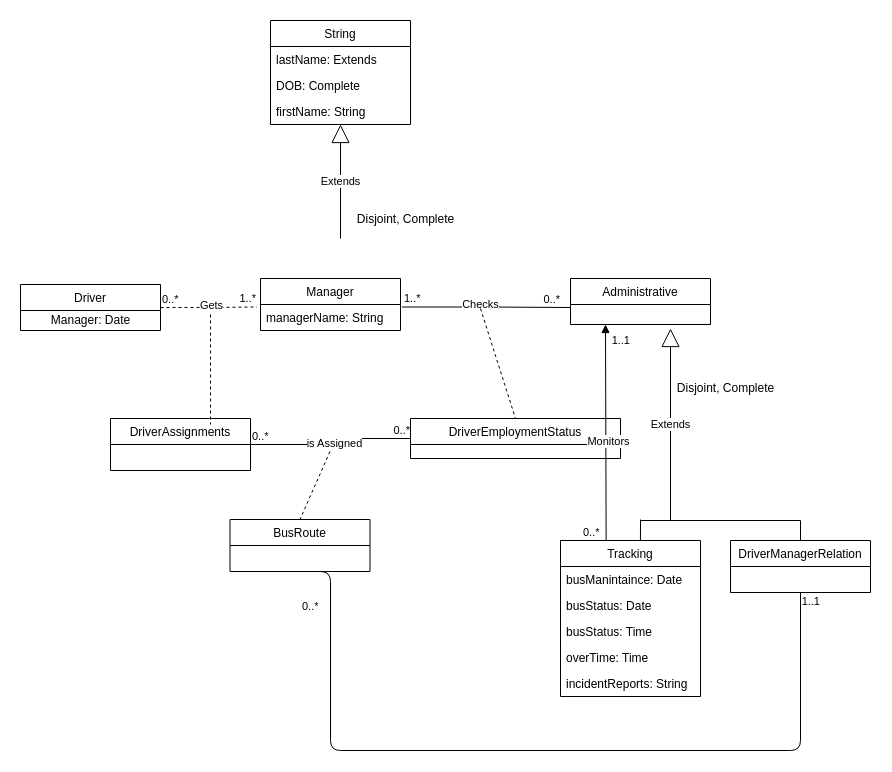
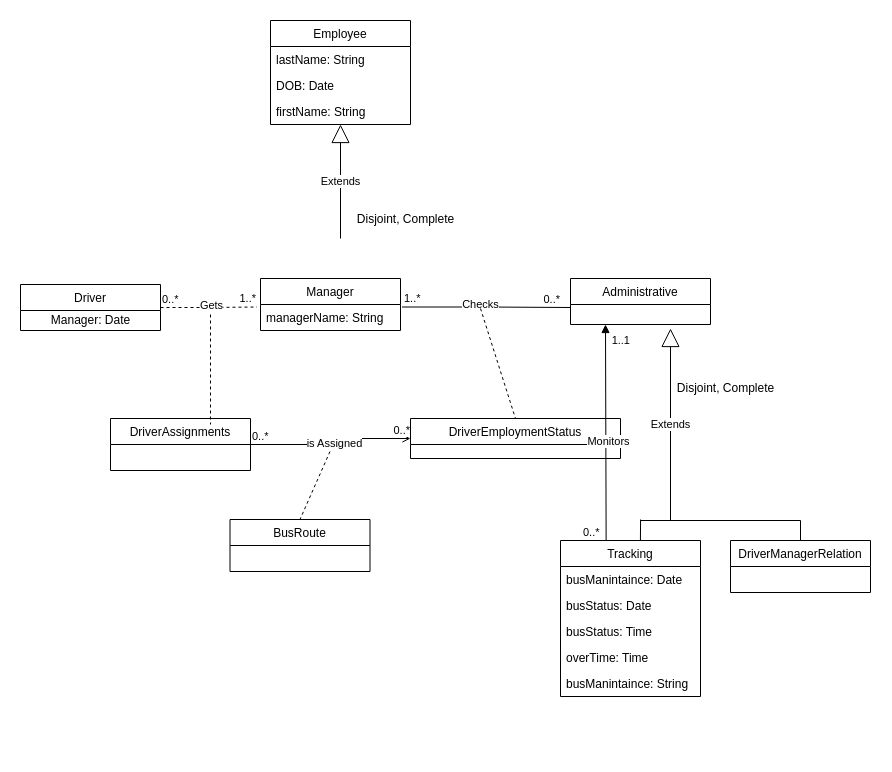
(340, 34) -> (340, 34)
(328, 60) -> (324, 60)
(315, 86) -> (303, 86)
(405, 439) -> (405, 439)
(635, 684) -> (632, 684)
(556, 751) -> none
